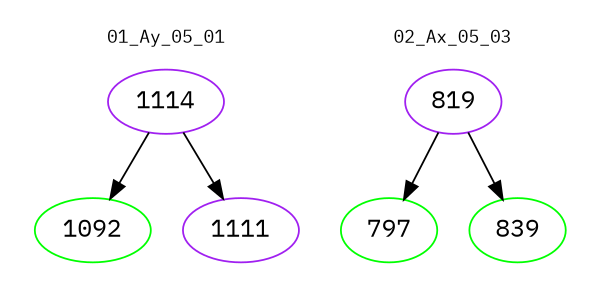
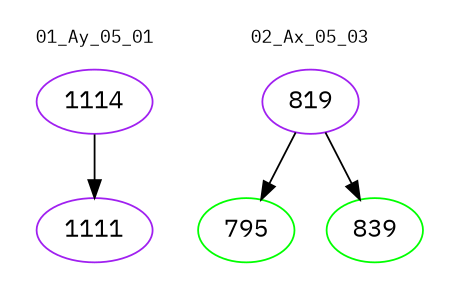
(93, 230) -> none
(389, 230) -> (246, 230)
